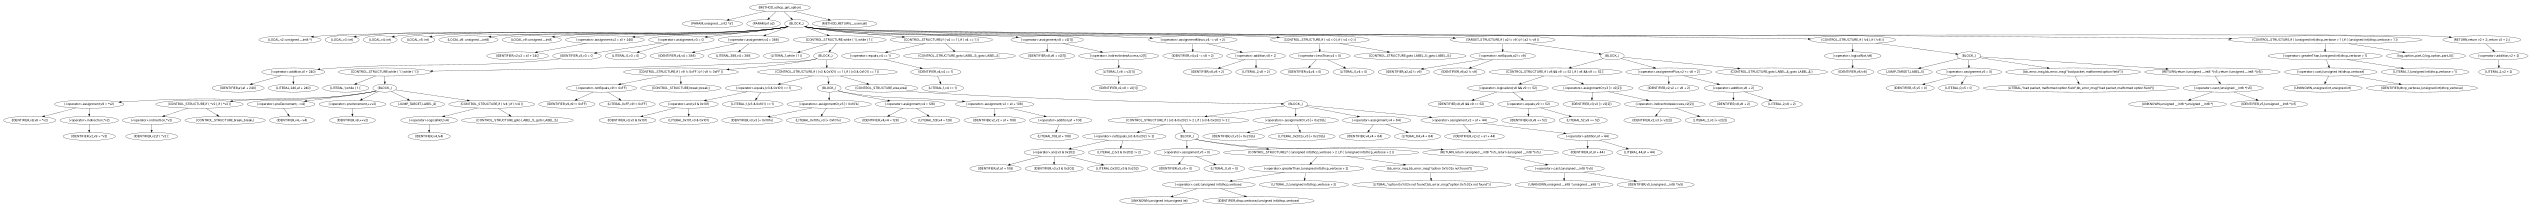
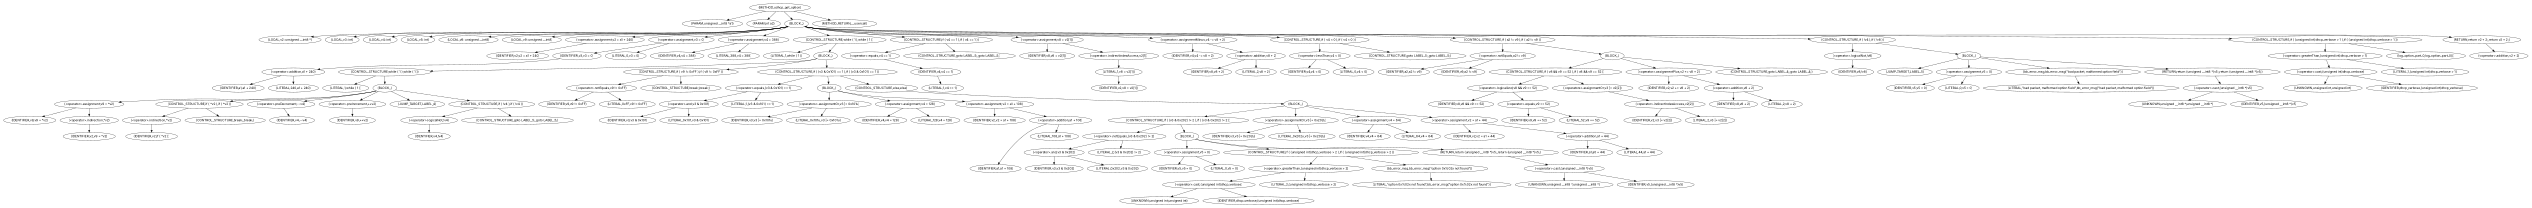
(712, 24) -> (712, 24)
(1503, 40) -> (1503, 40)
(2499, 72) -> none
(1592, 104) -> none
(1588, 153) -> (1588, 153)
(1026, 160) -> (1020, 139)
